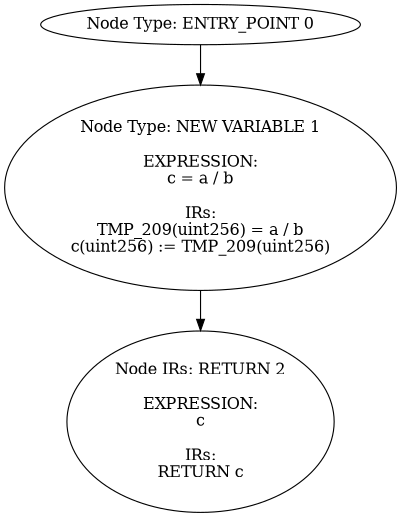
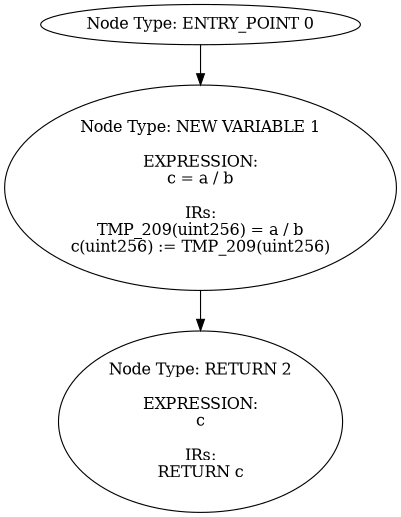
(201, 422) -> (201, 422)
